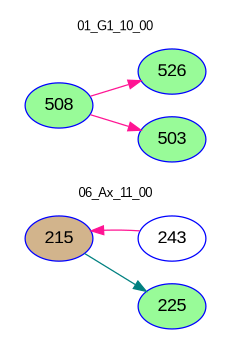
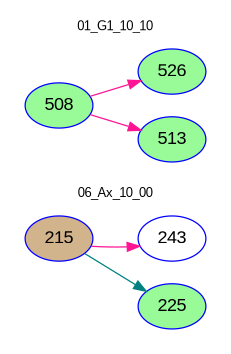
(116, 27) -> (116, 27)
(172, 139) -> (172, 139)
(116, 194) -> (116, 194)
(122, 230) -> (109, 247)
